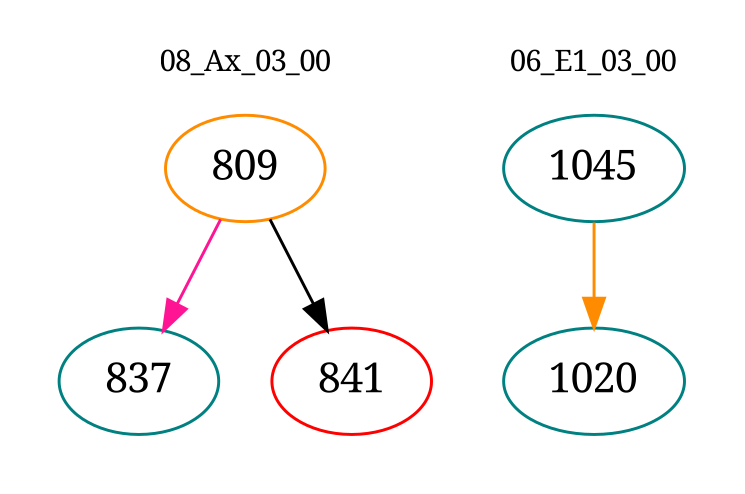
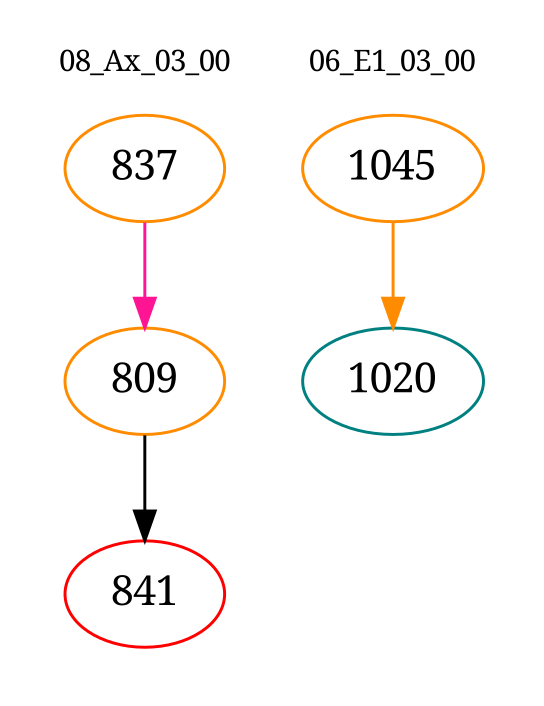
(594, 168) -> (393, 168)
(199, 262) -> (145, 260)
(139, 381) -> (145, 168)
